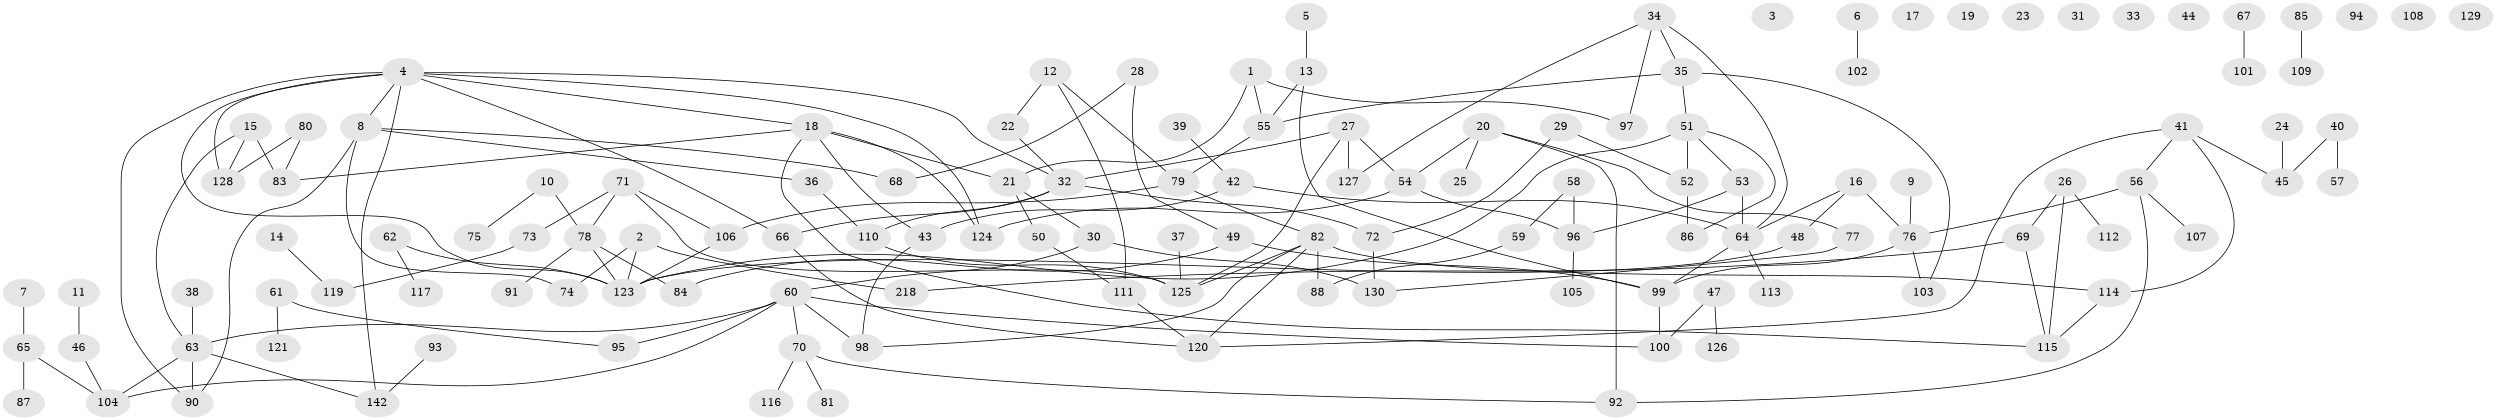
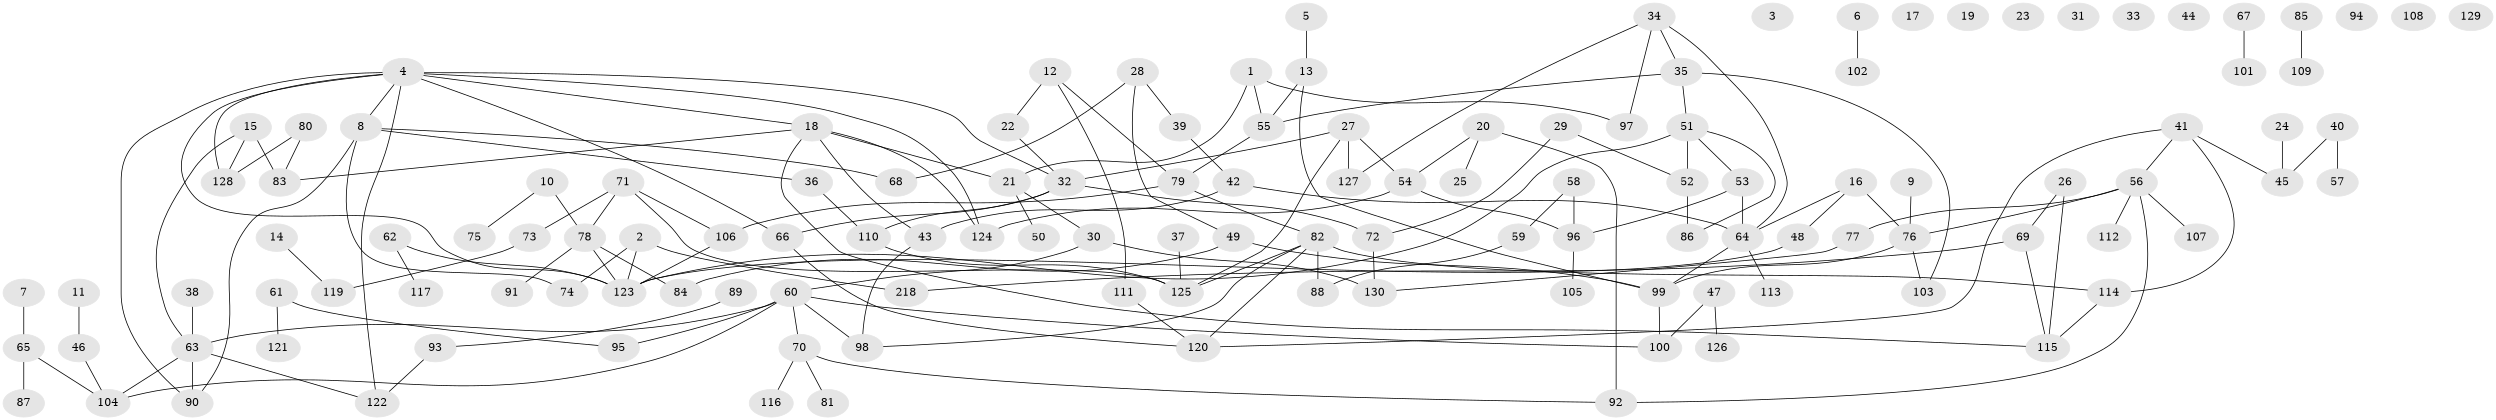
none -> (1159, 100)
(1664, 198) -> (1993, 208)
(2087, 210) -> (2123, 210)
(1069, 257) -> none
none -> (736, 293)
(377, 403) -> (377, 403)
